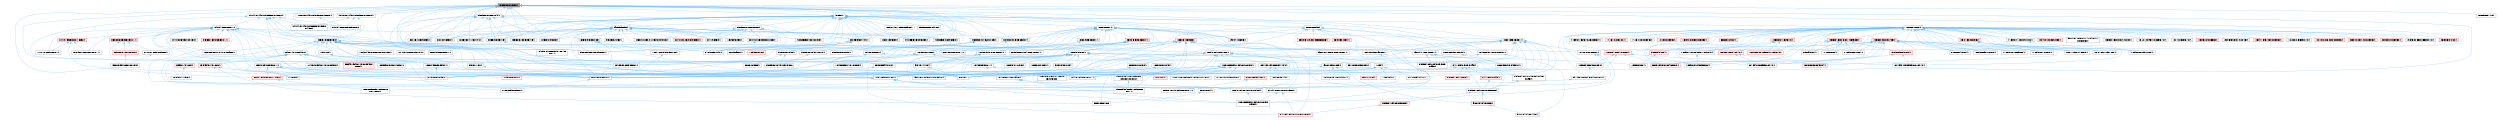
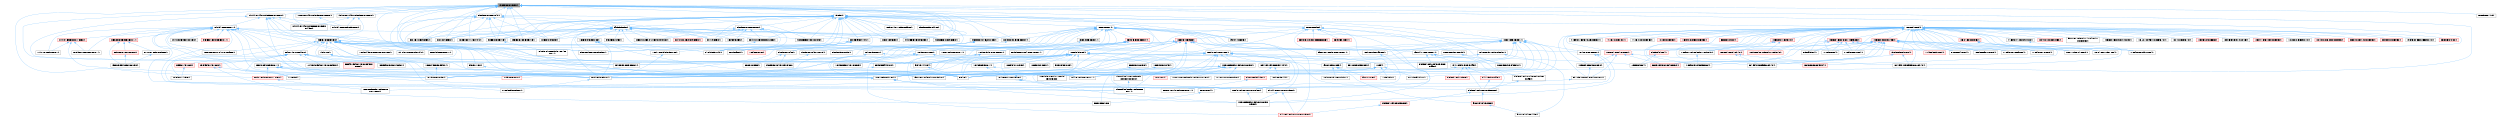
none -> (1935, 53)
(1171, 71) -> (1351, 72)
